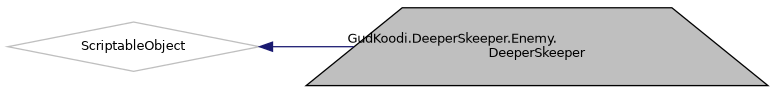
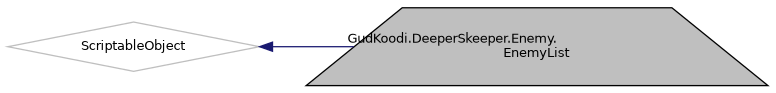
(537, 47) -> (537, 47)
